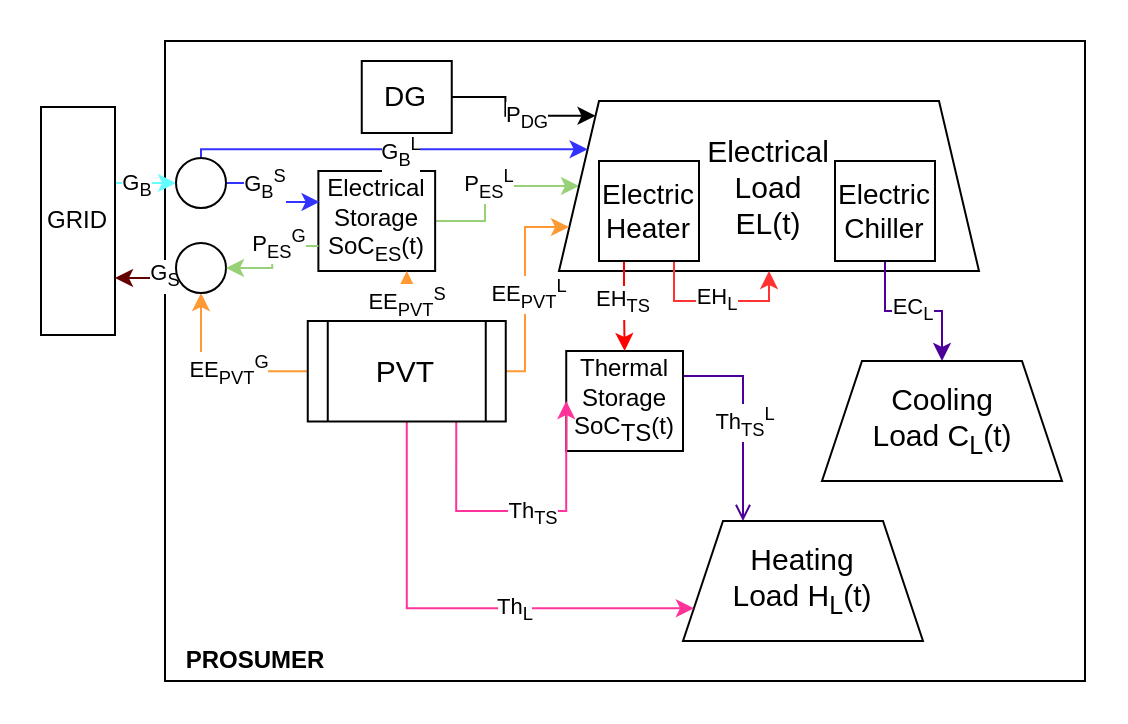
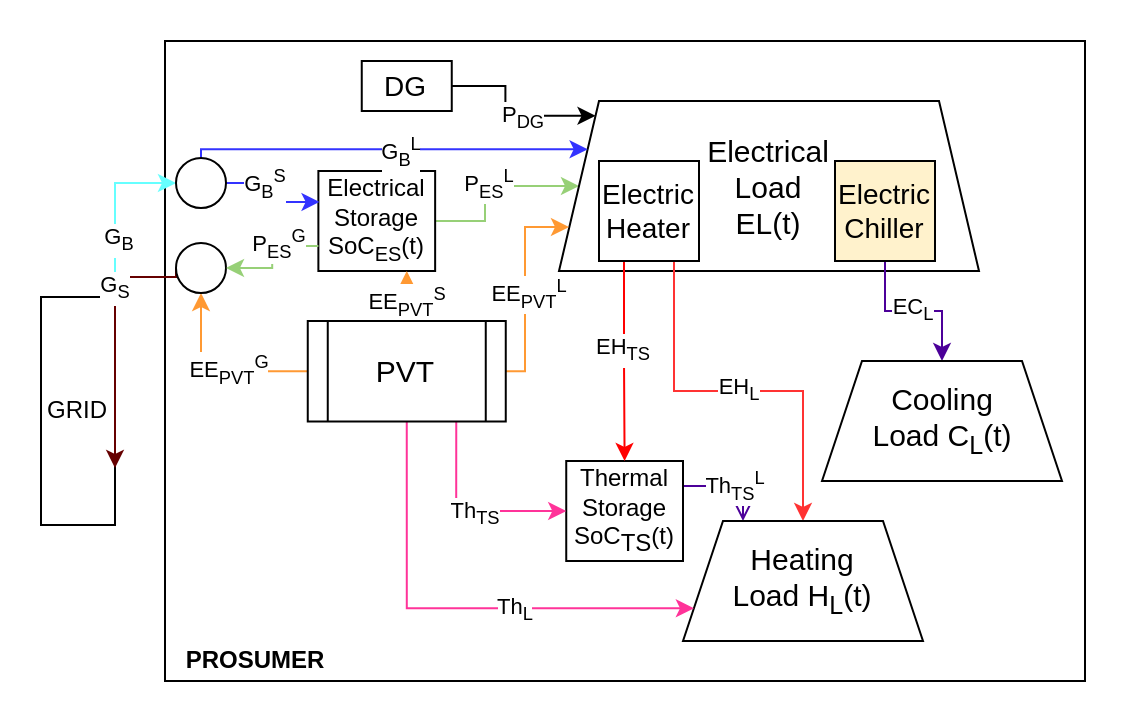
(407, 97) -> (407, 86)
(885, 211) -> (885, 211)
(78, 221) -> (78, 411)
(728, 301) -> (750, 391)
(625, 401) -> (625, 511)
